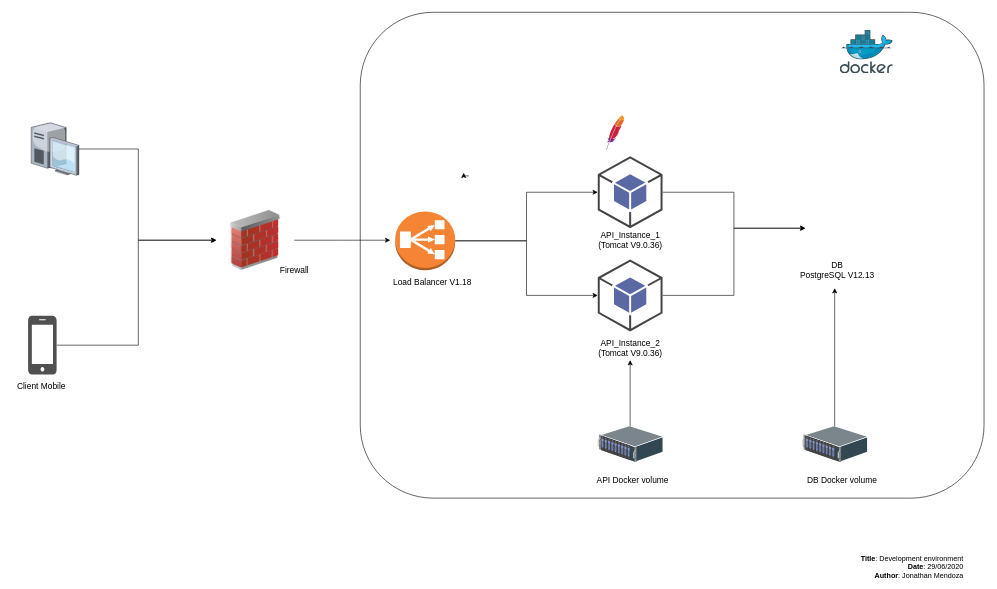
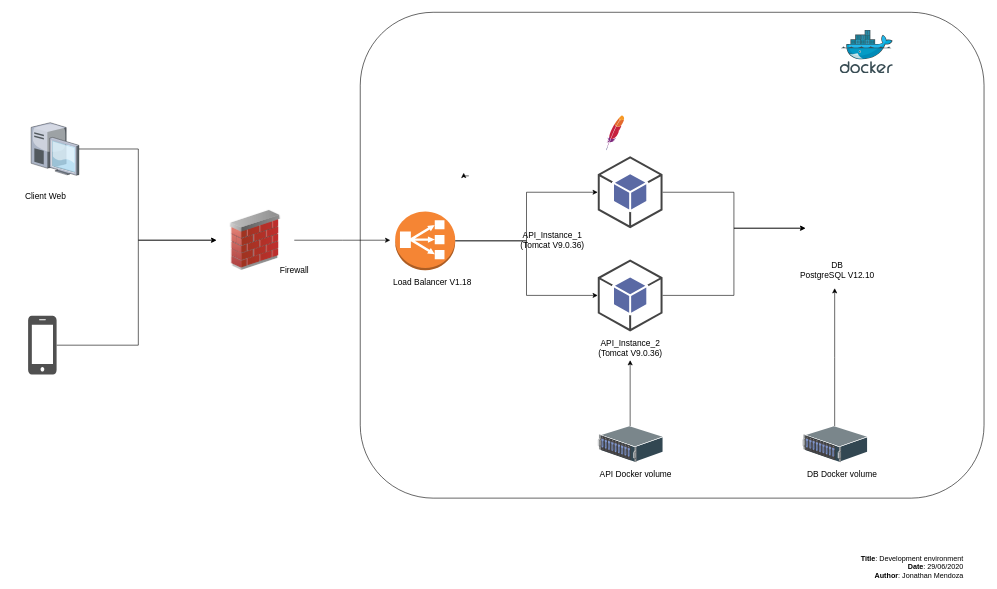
none -> (45, 201)
(630, 240) -> (552, 240)
(838, 270) -> (838, 270)
(42, 387) -> none
(633, 480) -> (636, 474)
(842, 480) -> (842, 474)
